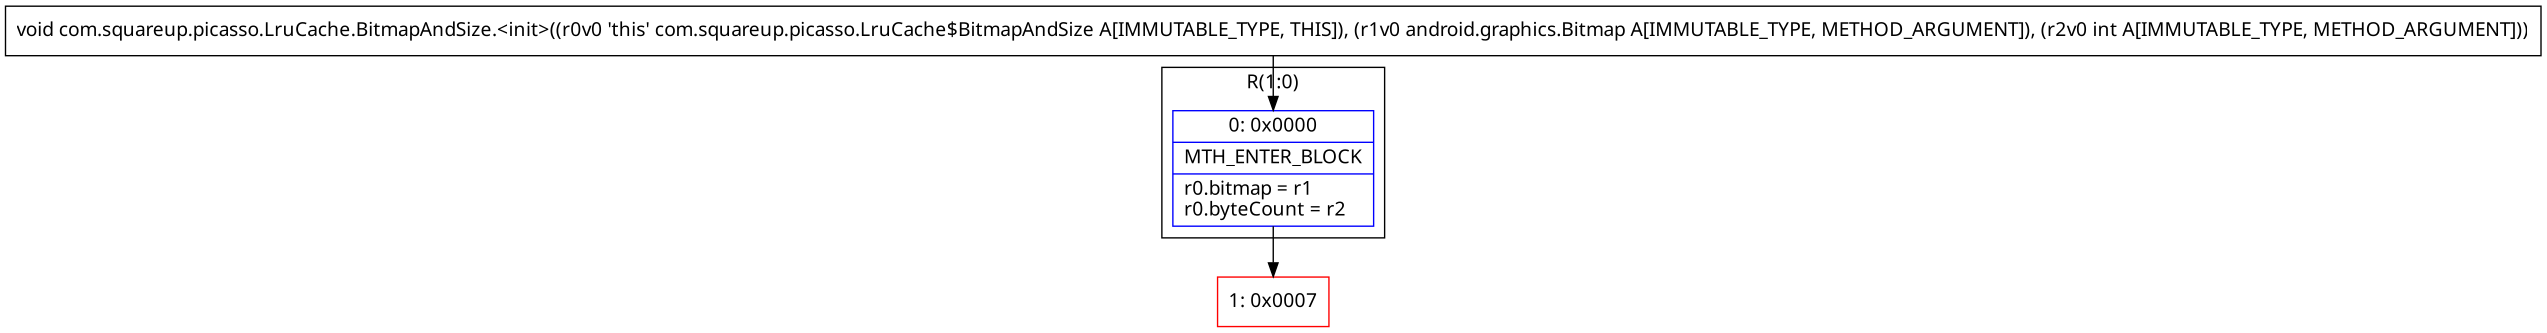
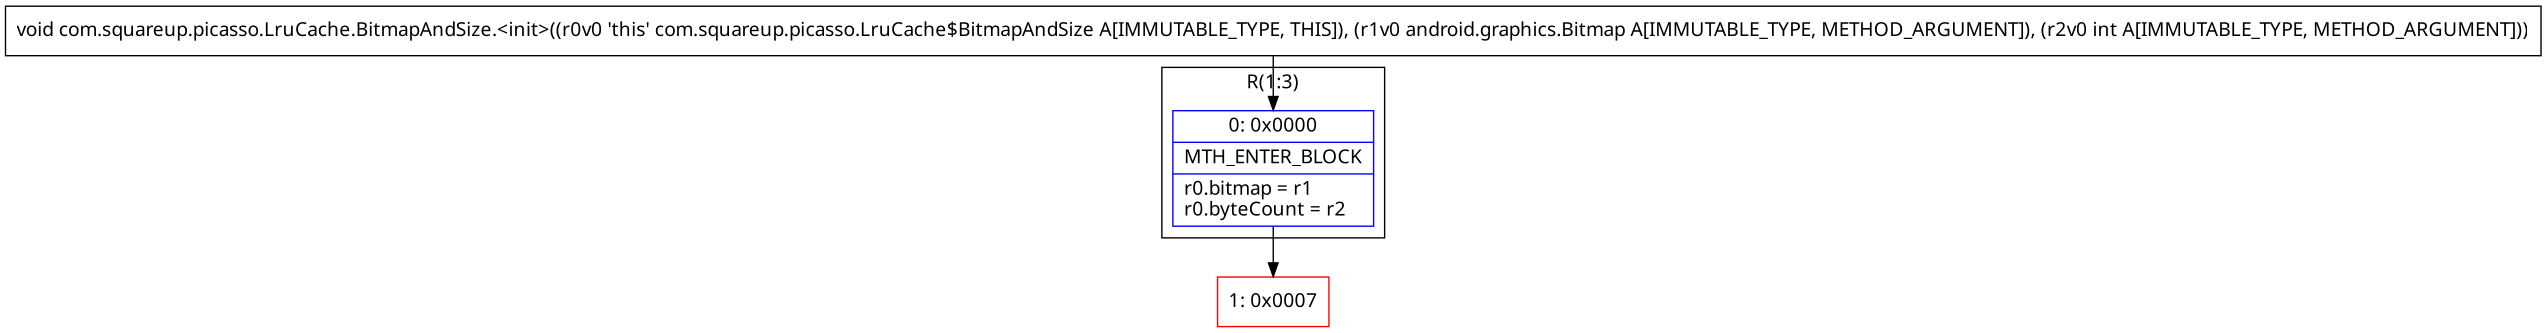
(1273, 83) -> (1273, 83)
